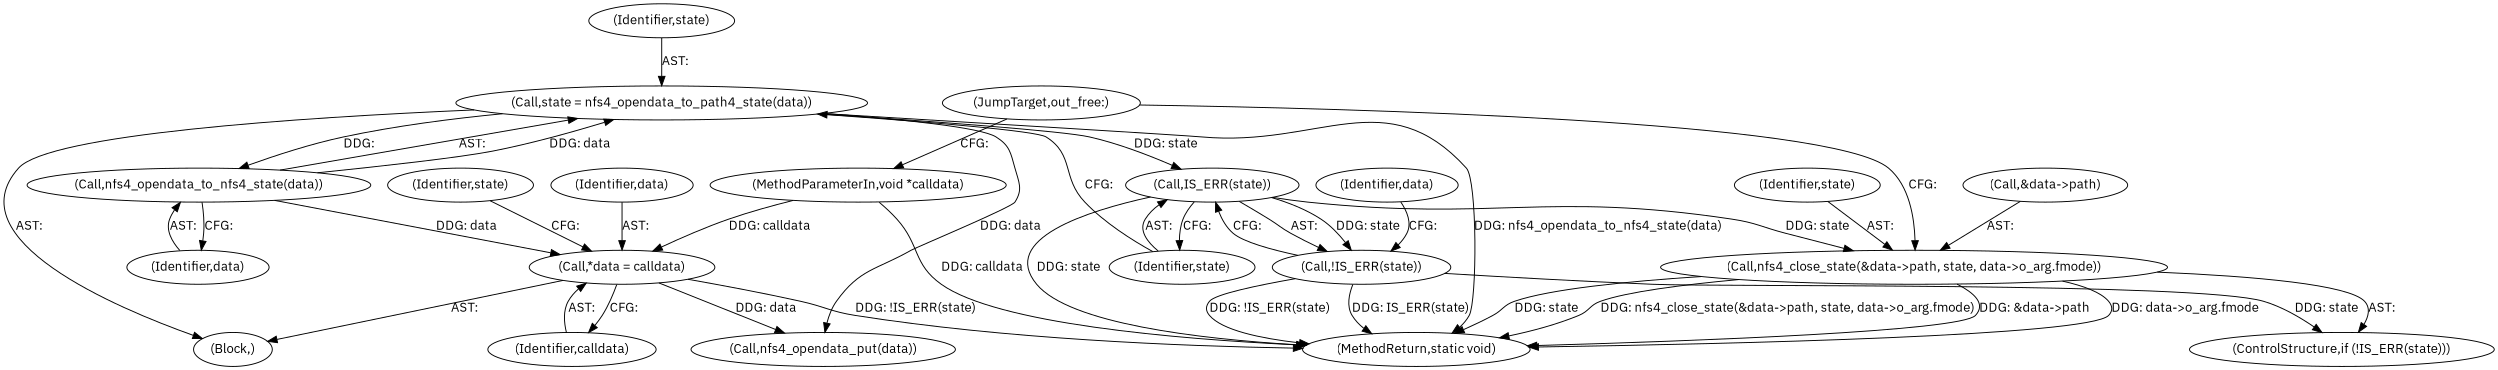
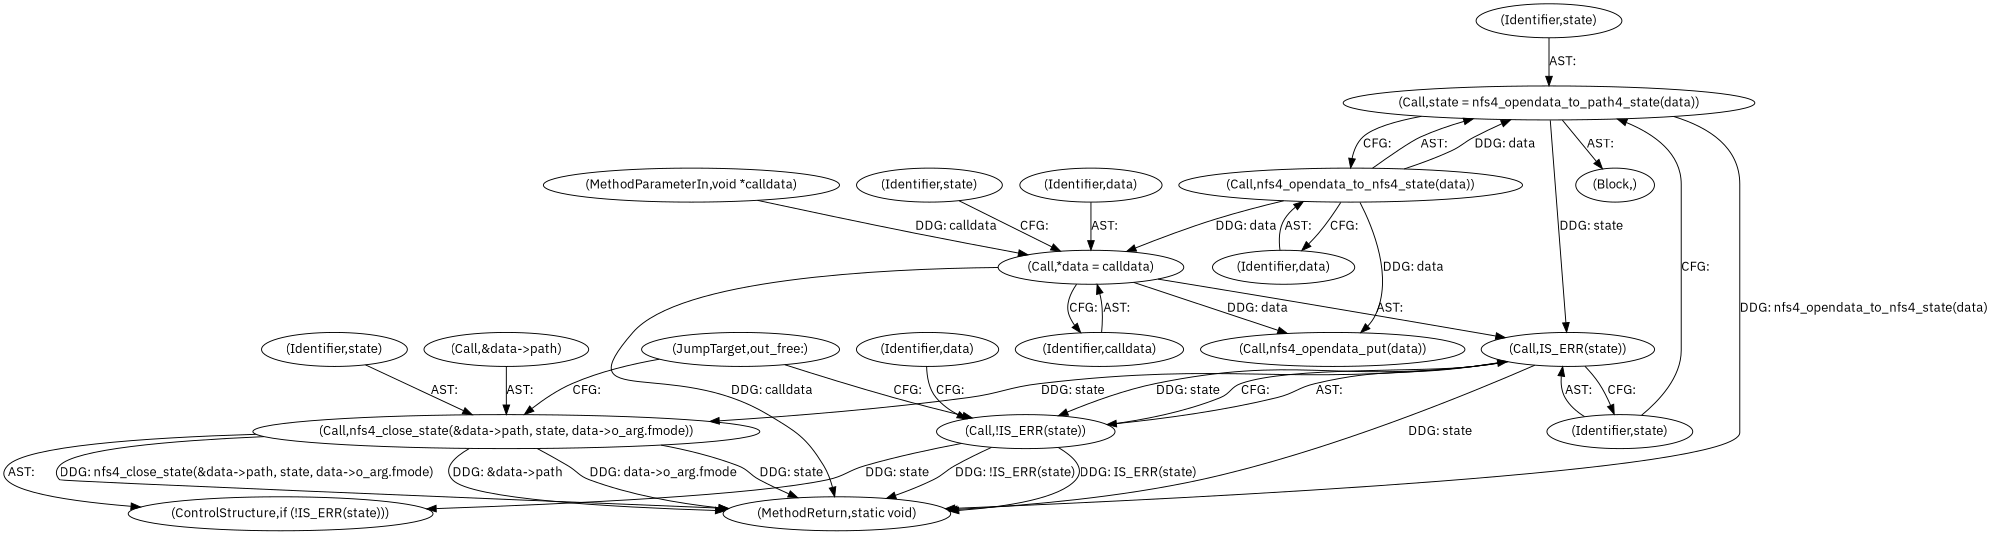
(955, 142) -> (873, 392)
(361, 144) -> (1379, 144)
(1019, 194) -> (1381, 264)
(916, 308) -> (772, 391)
(420, 310) -> (1327, 307)
(1064, 322) -> none
